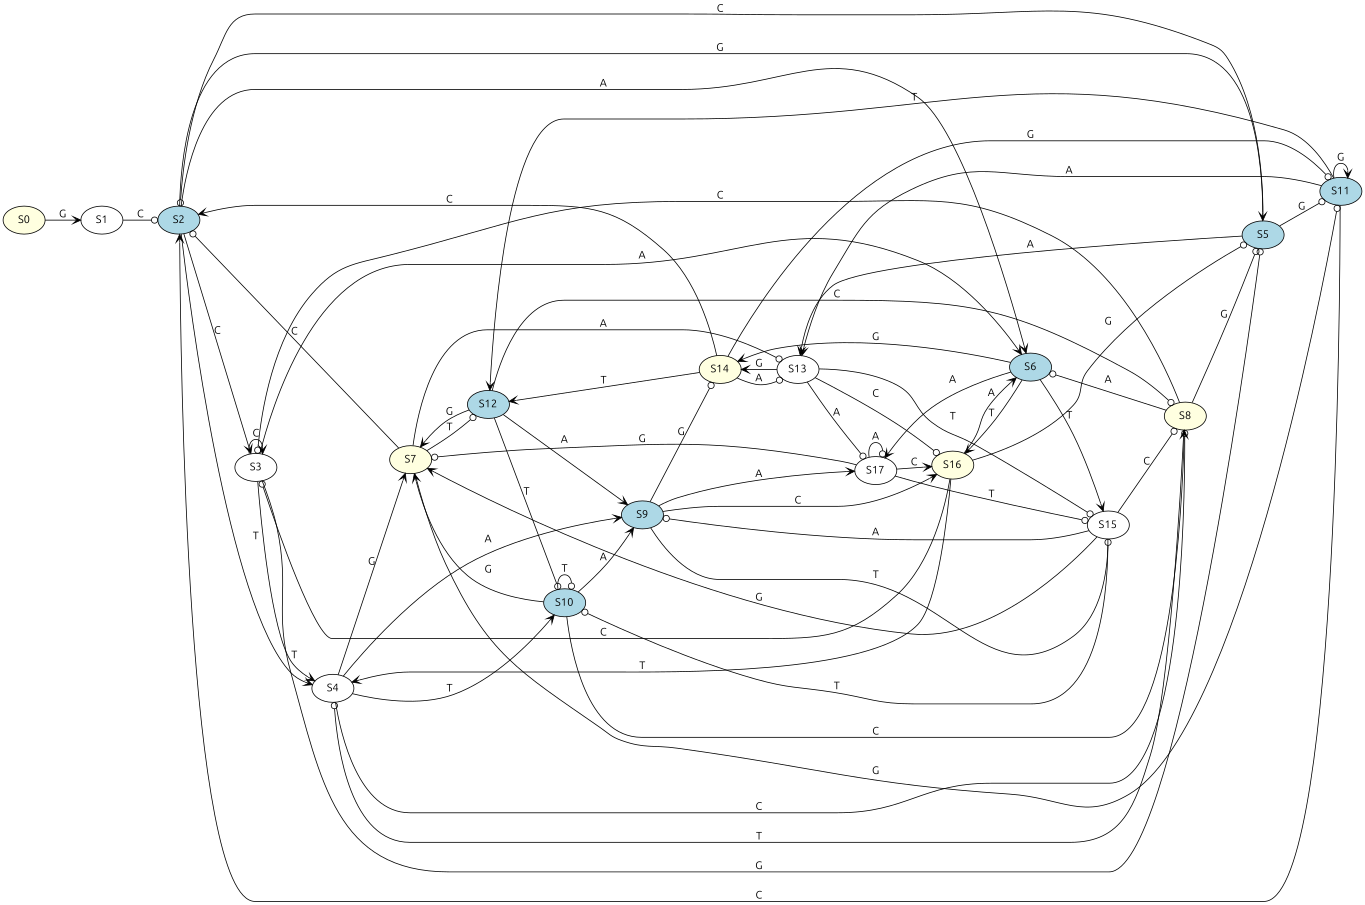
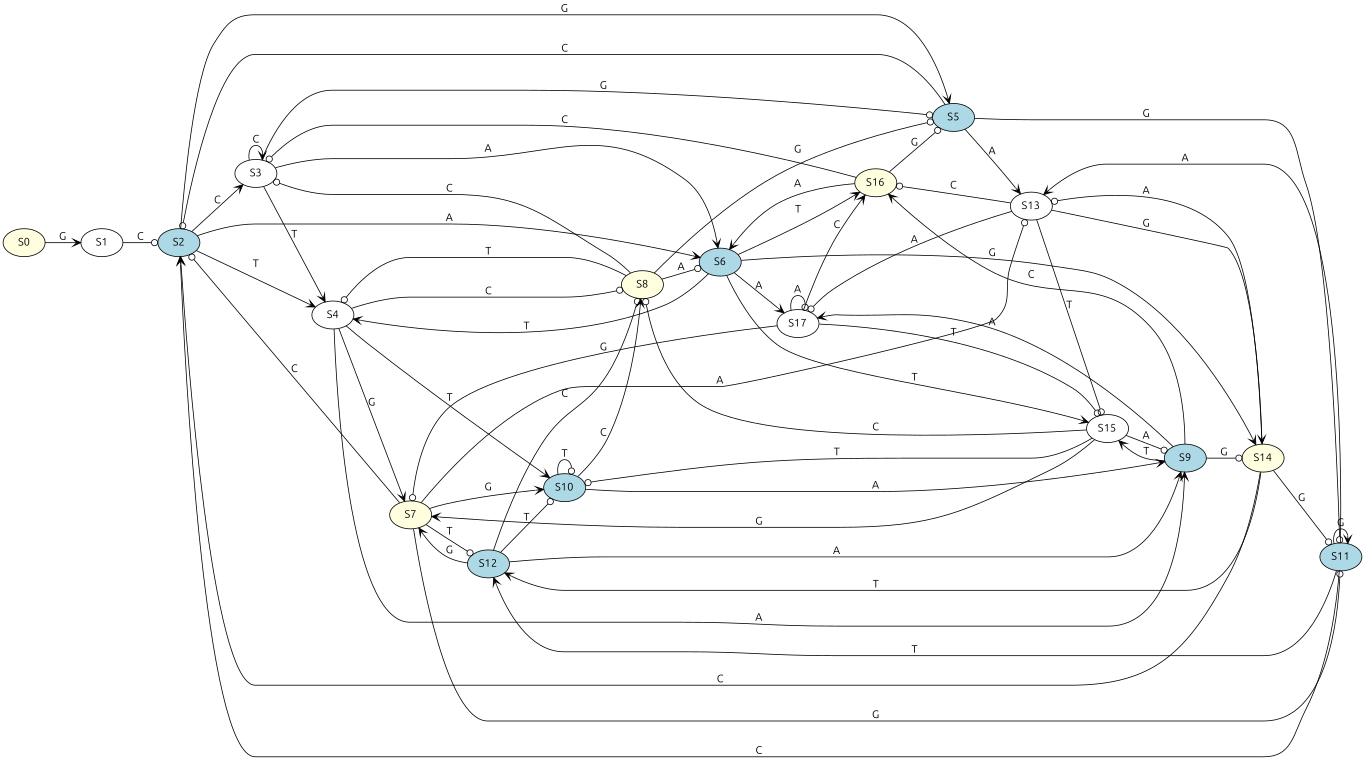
(455, 563) -> (482, 497)
(910, 598) -> (1143, 457)
(700, 671) -> (541, 331)
